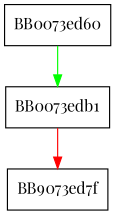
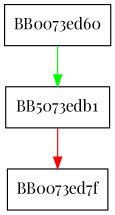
(58, 107) -> (58, 107)
(58, 190) -> (58, 190)
